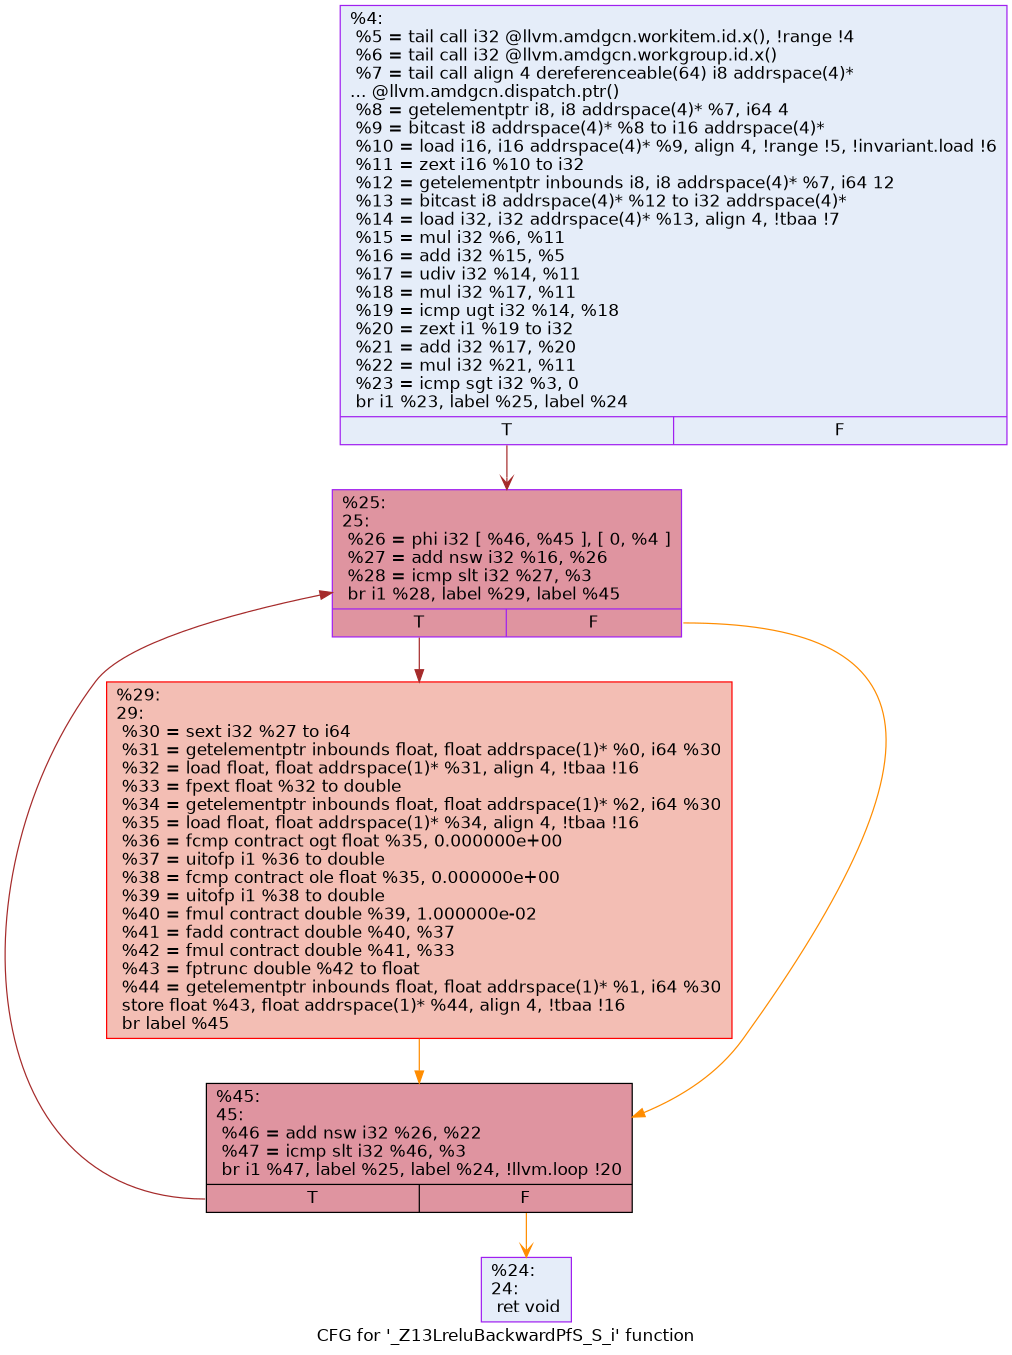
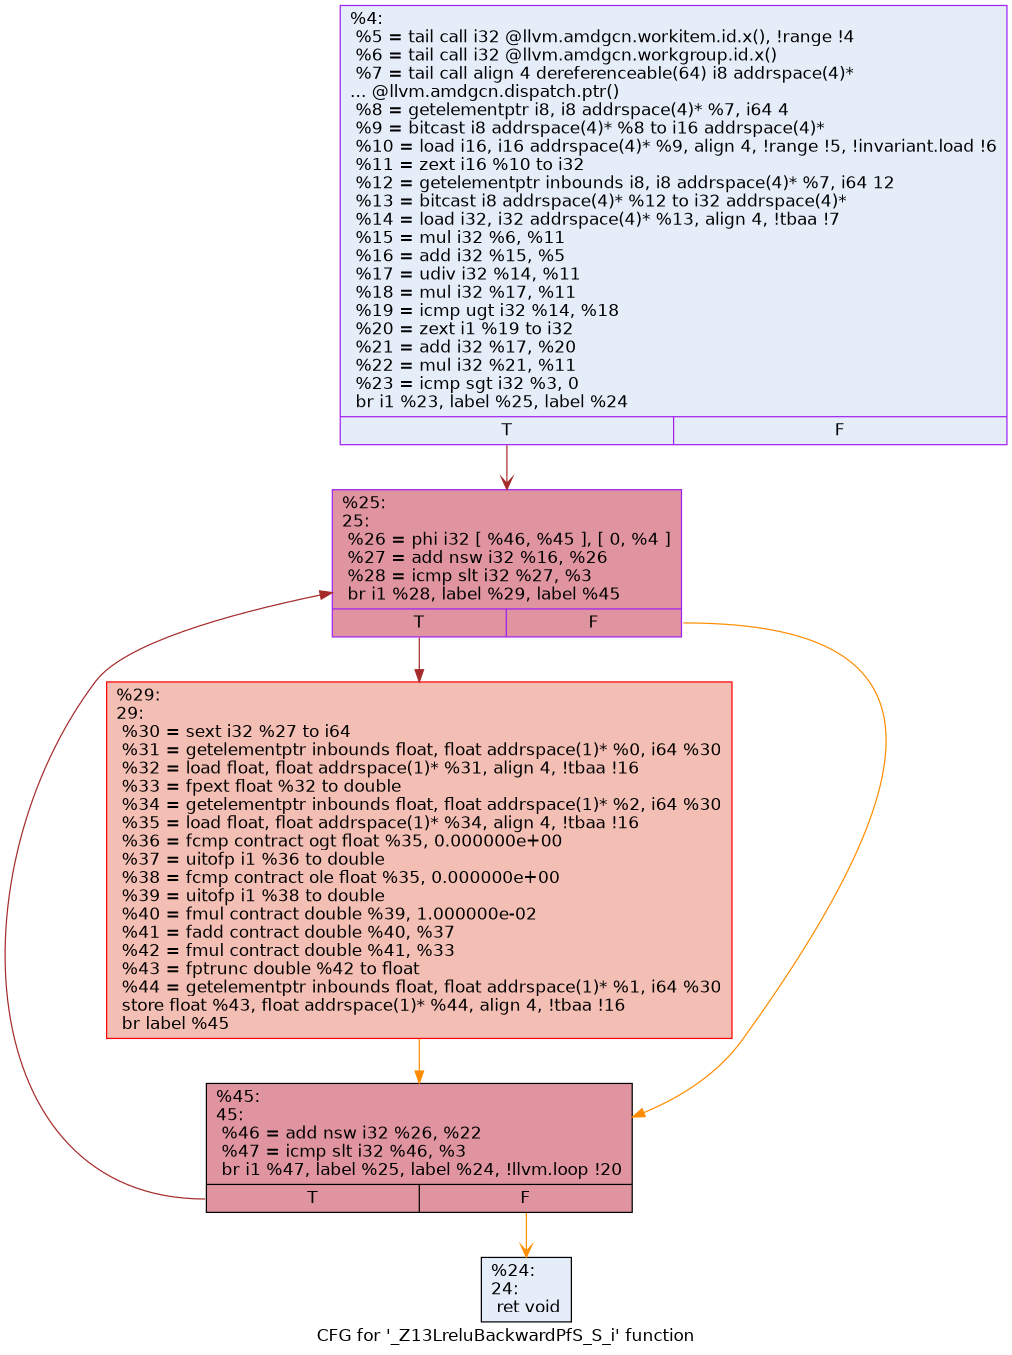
(526, 1290) -> (526, 1290)
